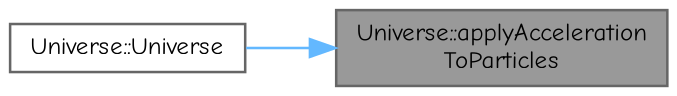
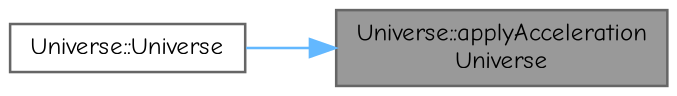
(502, 48) -> (502, 48)
